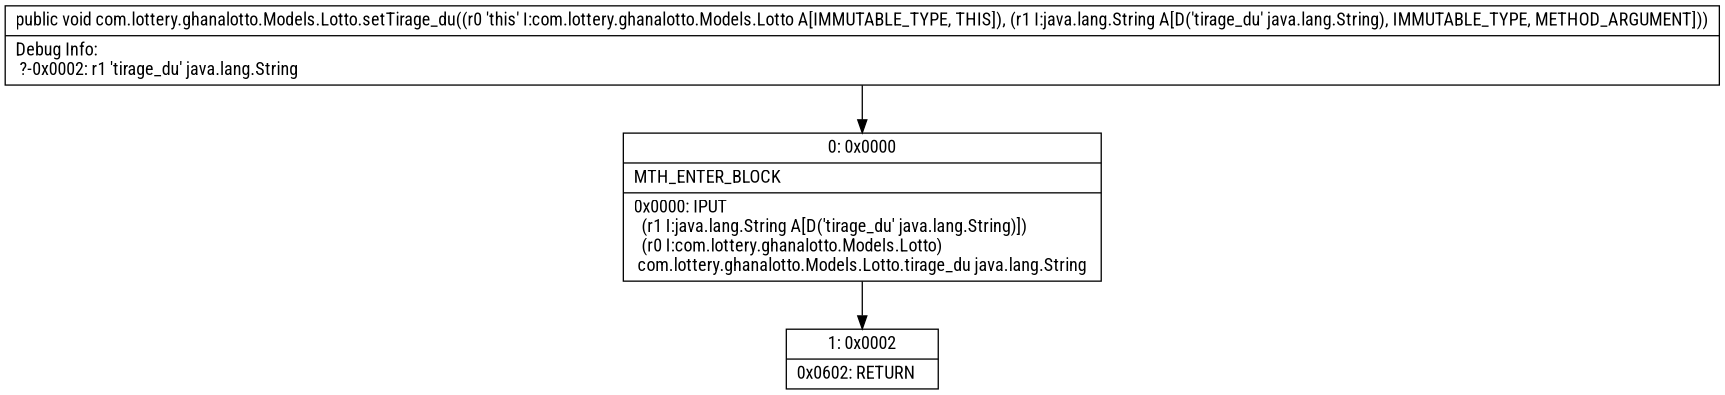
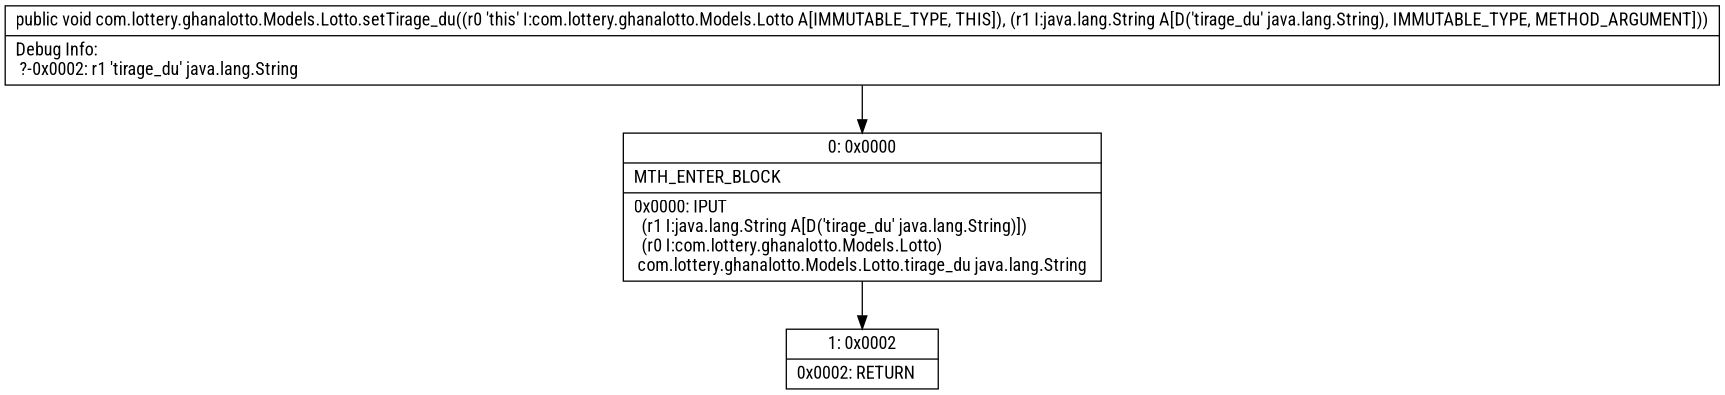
(862, 373) -> (862, 373)
